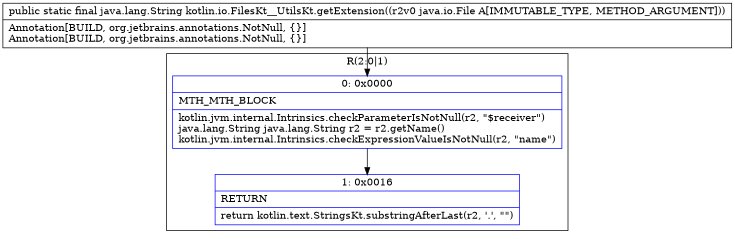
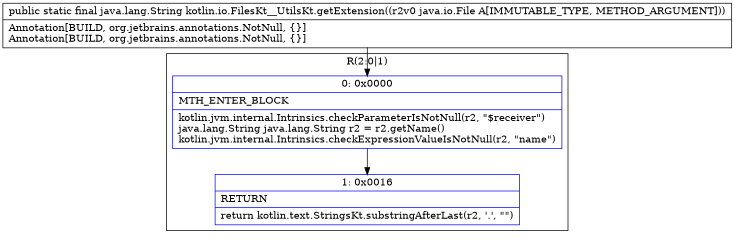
(227, 101) -> (234, 101)
